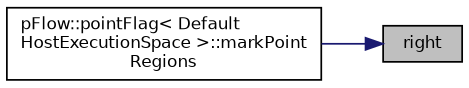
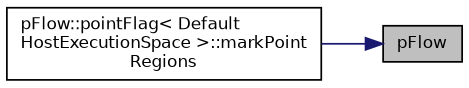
(423, 44) -> (423, 44)
